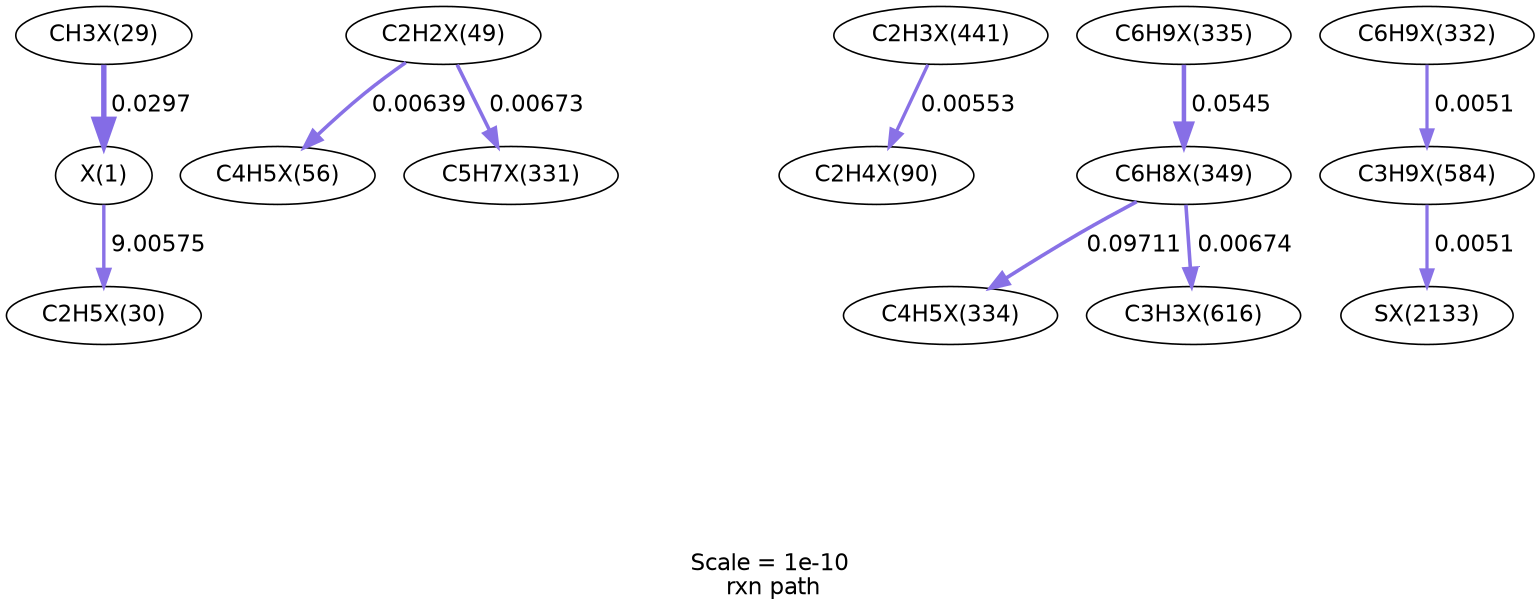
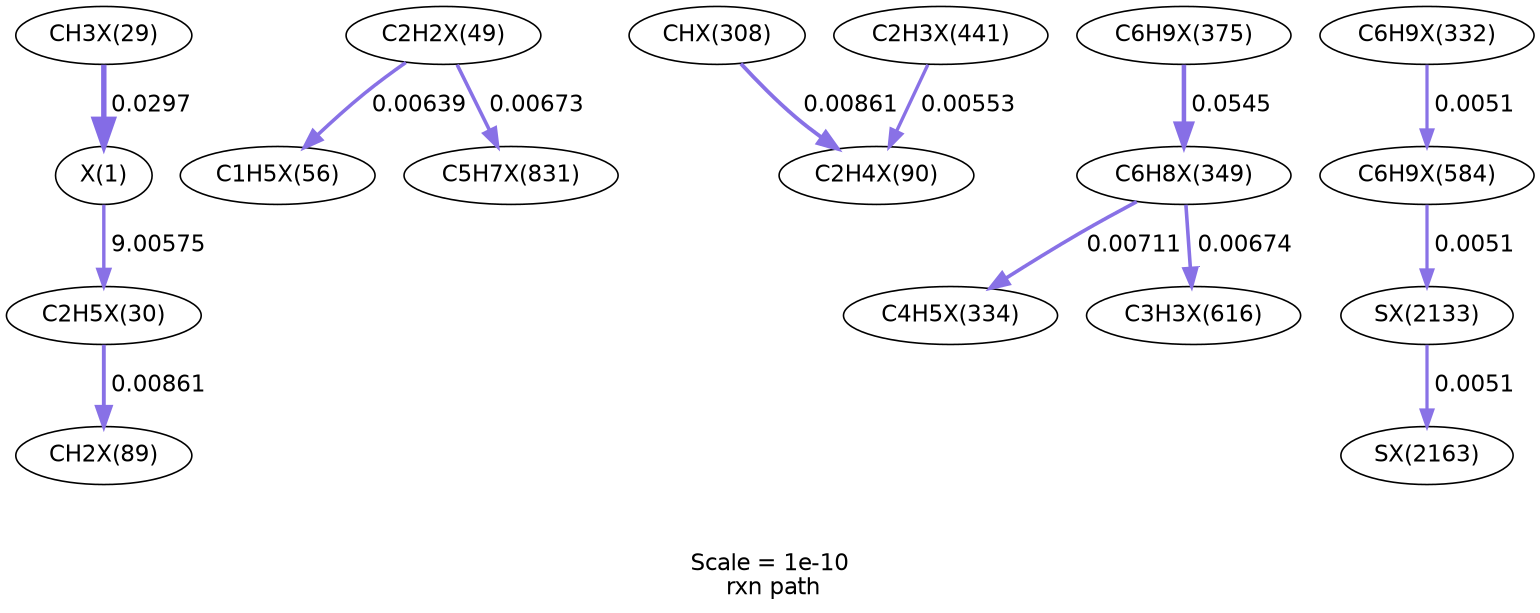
none -> (717, 35)
(1184, 35) -> (1184, 35)
(278, 175) -> (278, 175)
(511, 175) -> (511, 175)
(1427, 175) -> (1427, 175)
(1131, 245) -> (1131, 245)
none -> (104, 456)
none -> (1427, 456)
